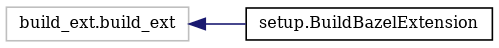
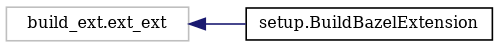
(98, 24) -> (98, 24)
